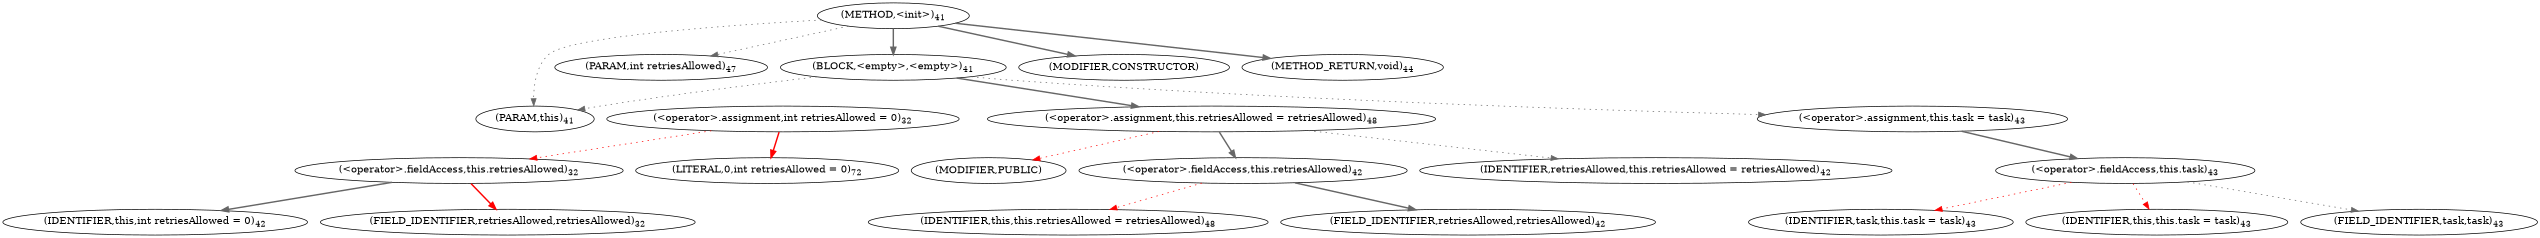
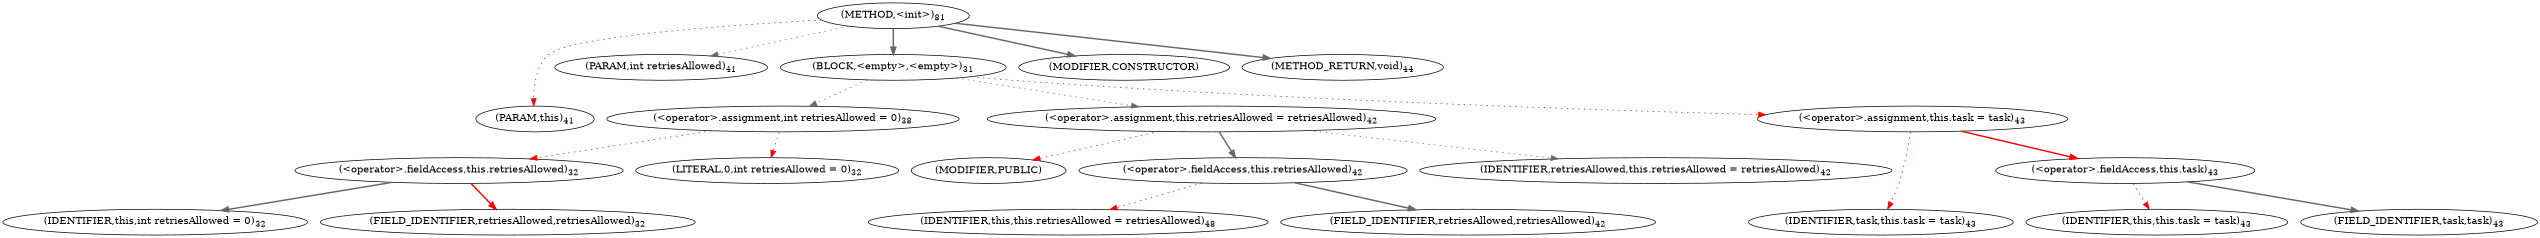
(940, 15) -> (940, 15)
(660, 32) -> (660, 32)
(731, 66) -> (731, 66)
(969, 66) -> (969, 66)
(701, 92) -> (842, 92)
(1044, 92) -> (1044, 92)
(1365, 100) -> (1365, 100)
(907, 118) -> (907, 118)
(1372, 118) -> (1372, 118)
(776, 141) -> (776, 141)
(2016, 144) -> (2016, 144)
(857, 169) -> (857, 169)
(2007, 196) -> (1903, 168)
(2269, 196) -> (2269, 196)
(261, 221) -> (261, 221)
